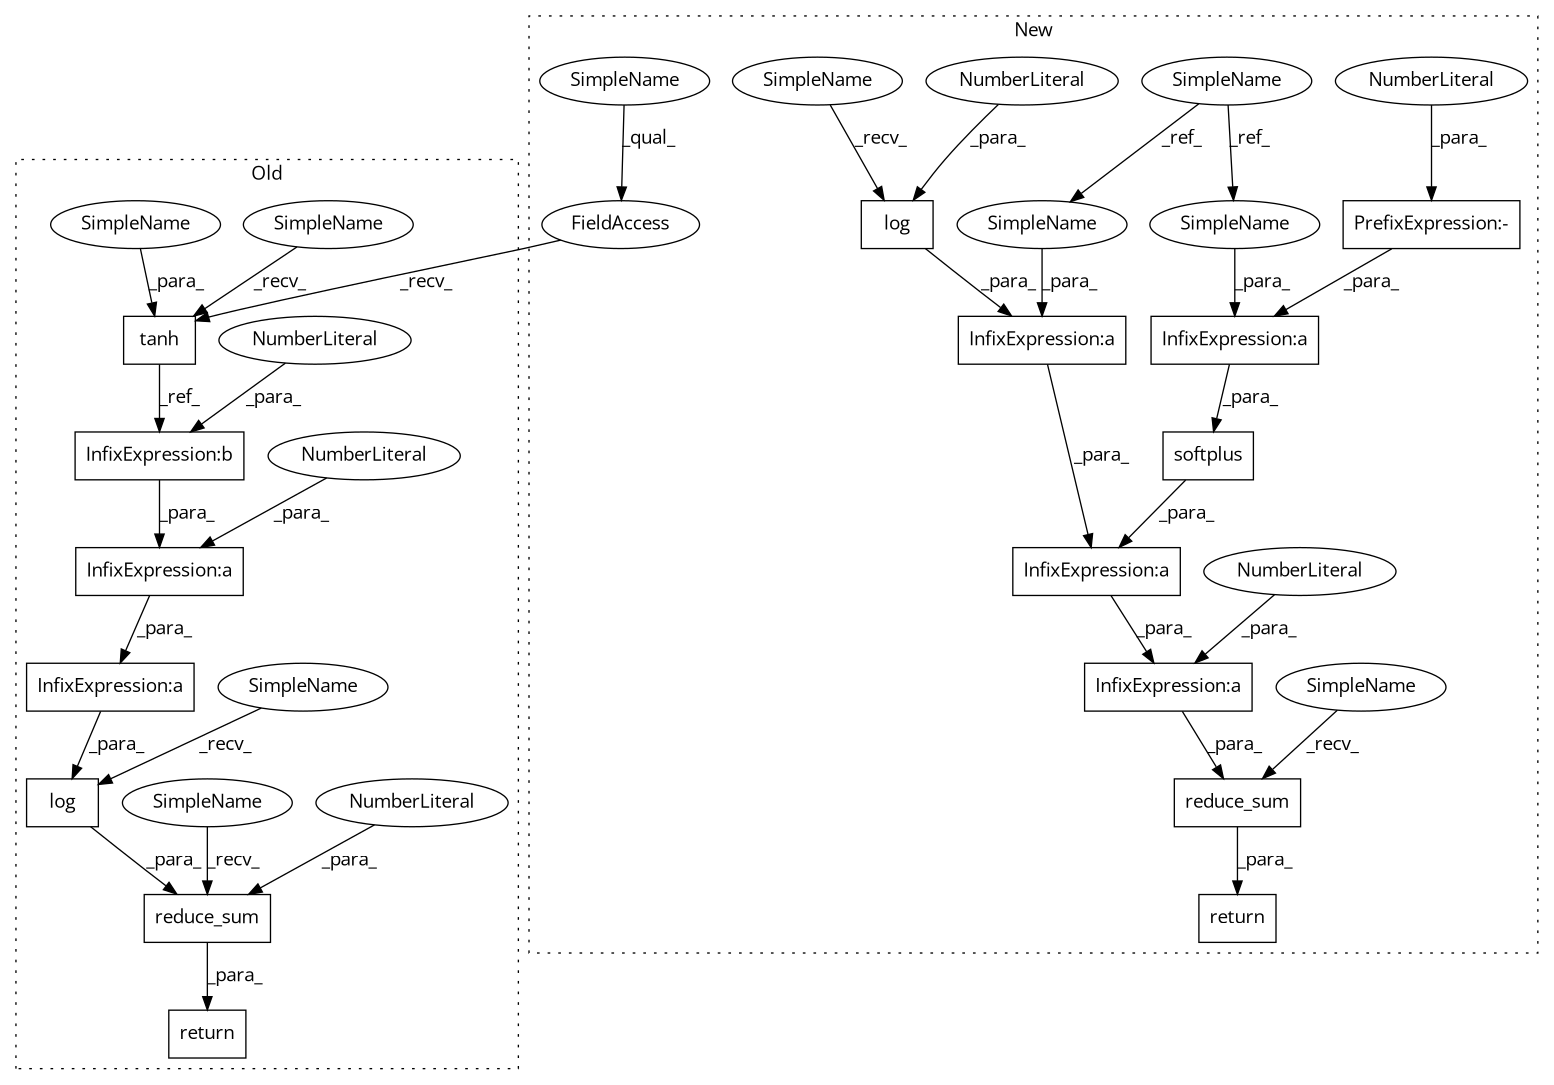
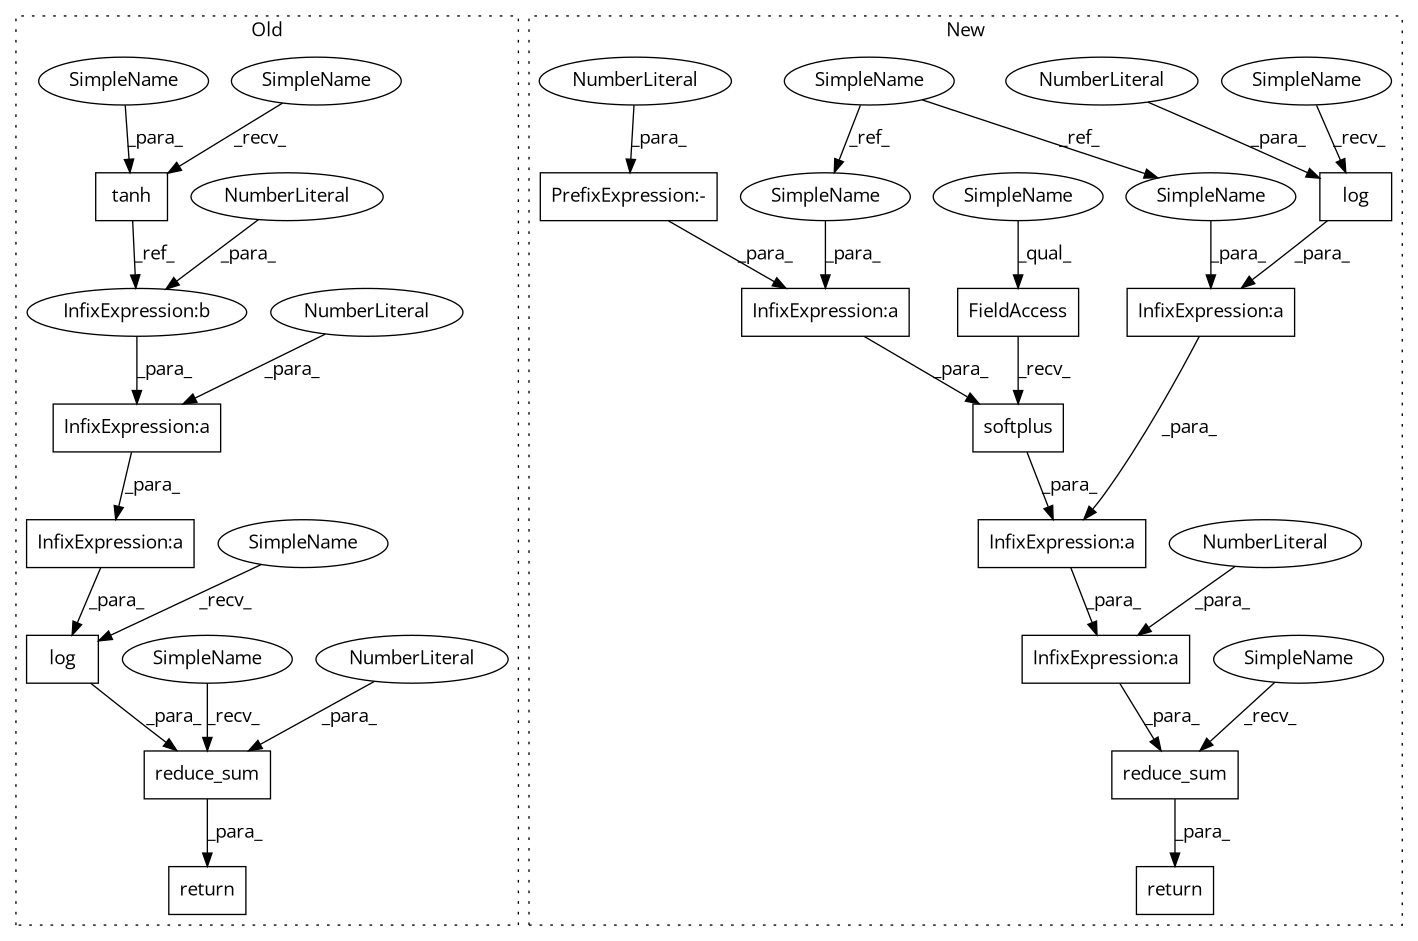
(621, 225) -> (1018, 312)
(385, 278) -> (1018, 364)
(160, 456) -> (137, 312)
